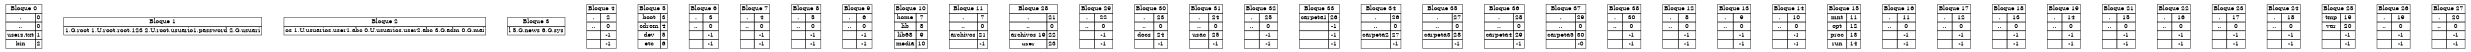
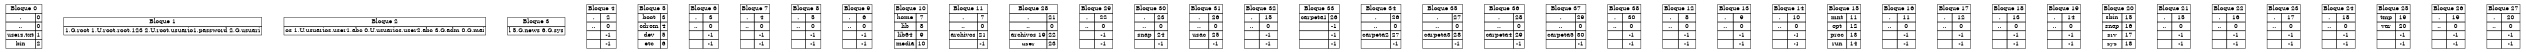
(1216, 17) -> (1216, 17)
(1268, 17) -> (1268, 17)
none -> (2119, 26)
(905, 35) -> (905, 35)
(1144, 35) -> (1144, 35)
(1581, 44) -> (1581, 44)
